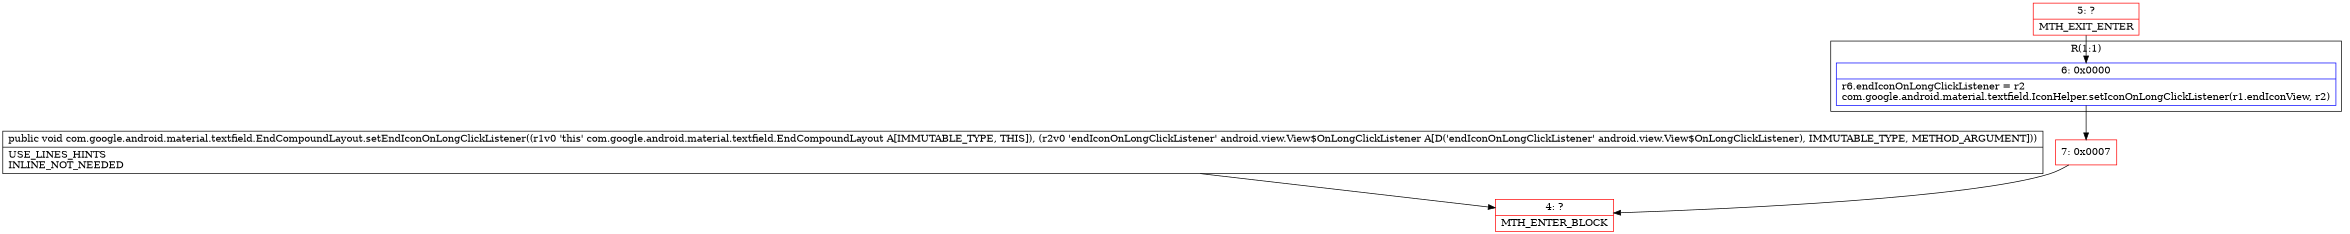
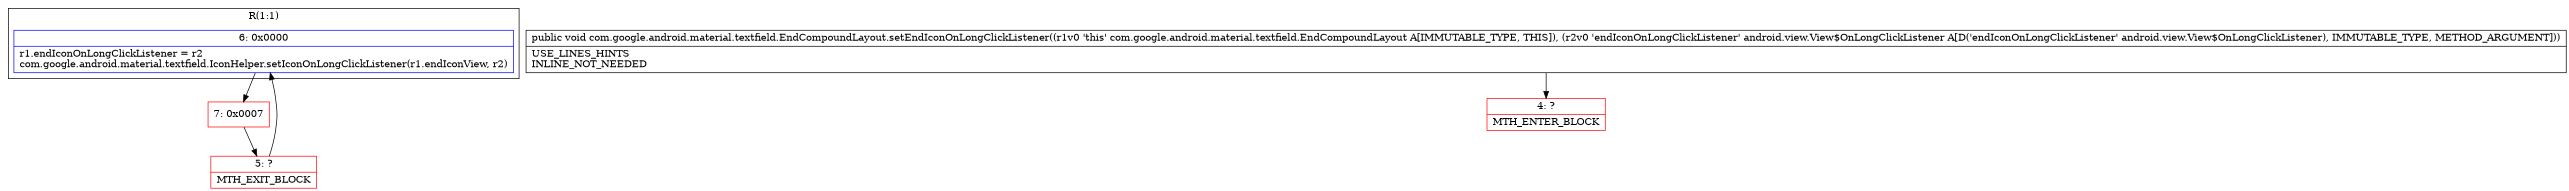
(2086, 27) -> (264, 180)
(1934, 87) -> (111, 54)
(1847, 201) -> (249, 138)
